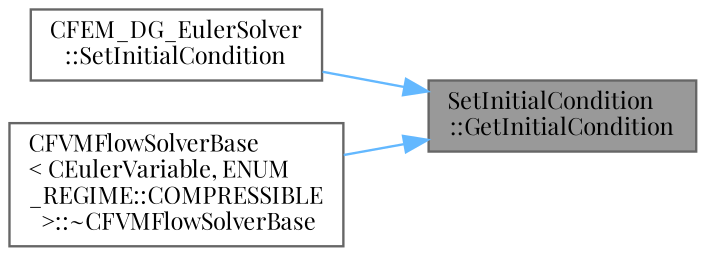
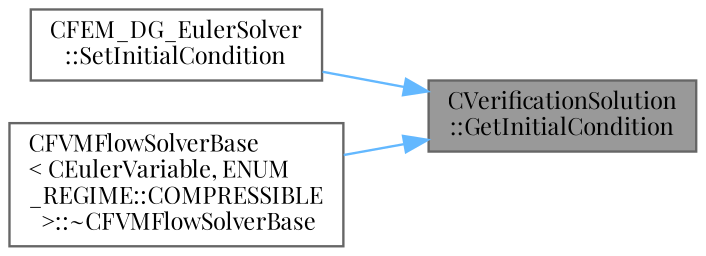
(562, 116) -> (562, 116)
